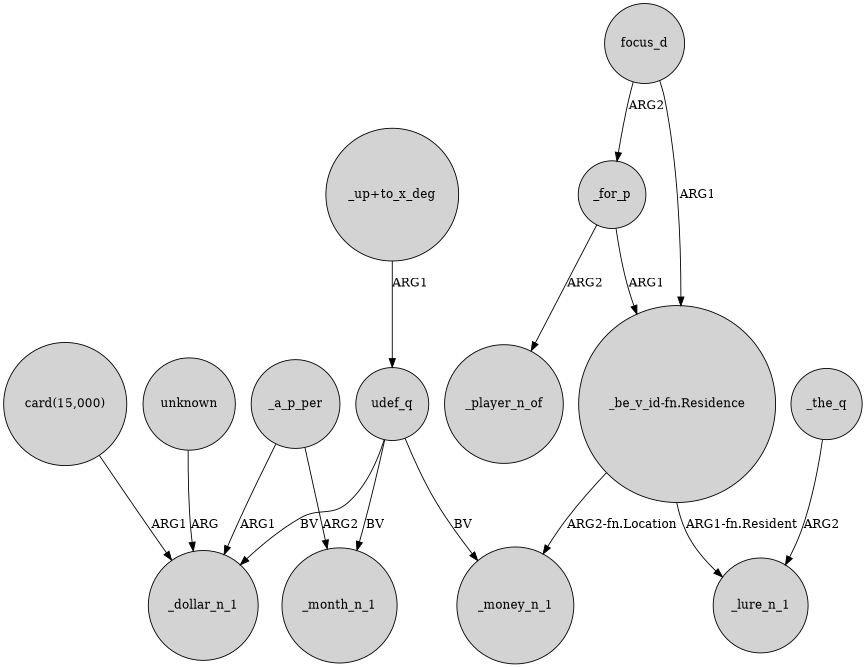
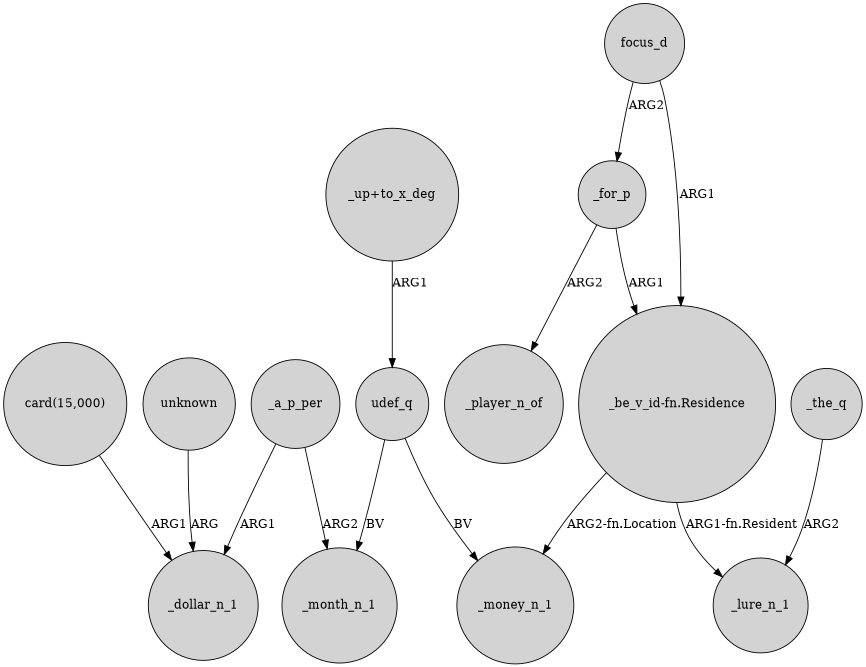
(328, 511) -> none
